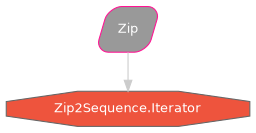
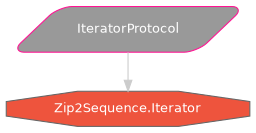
(128, 29) -> (128, 29)
